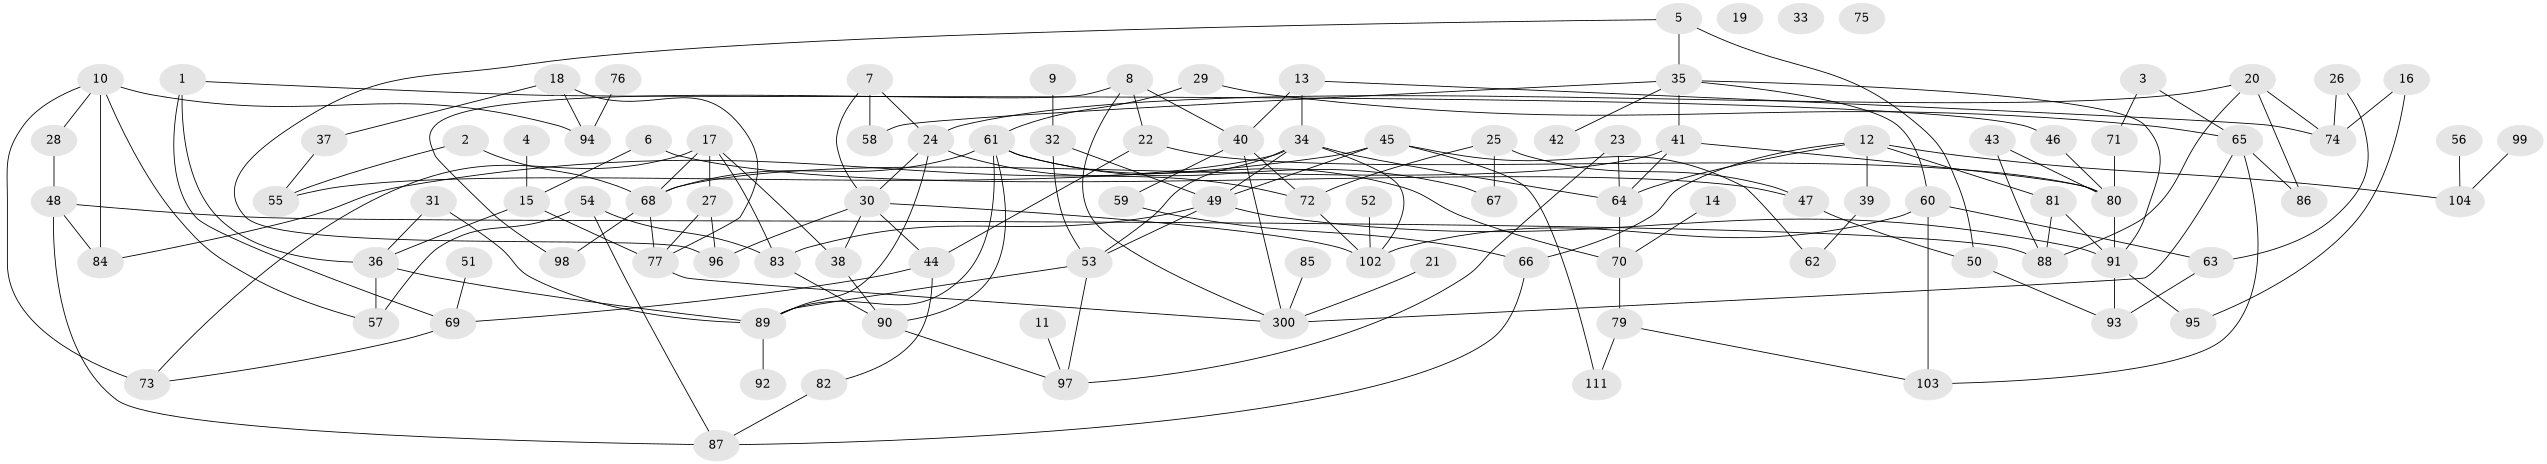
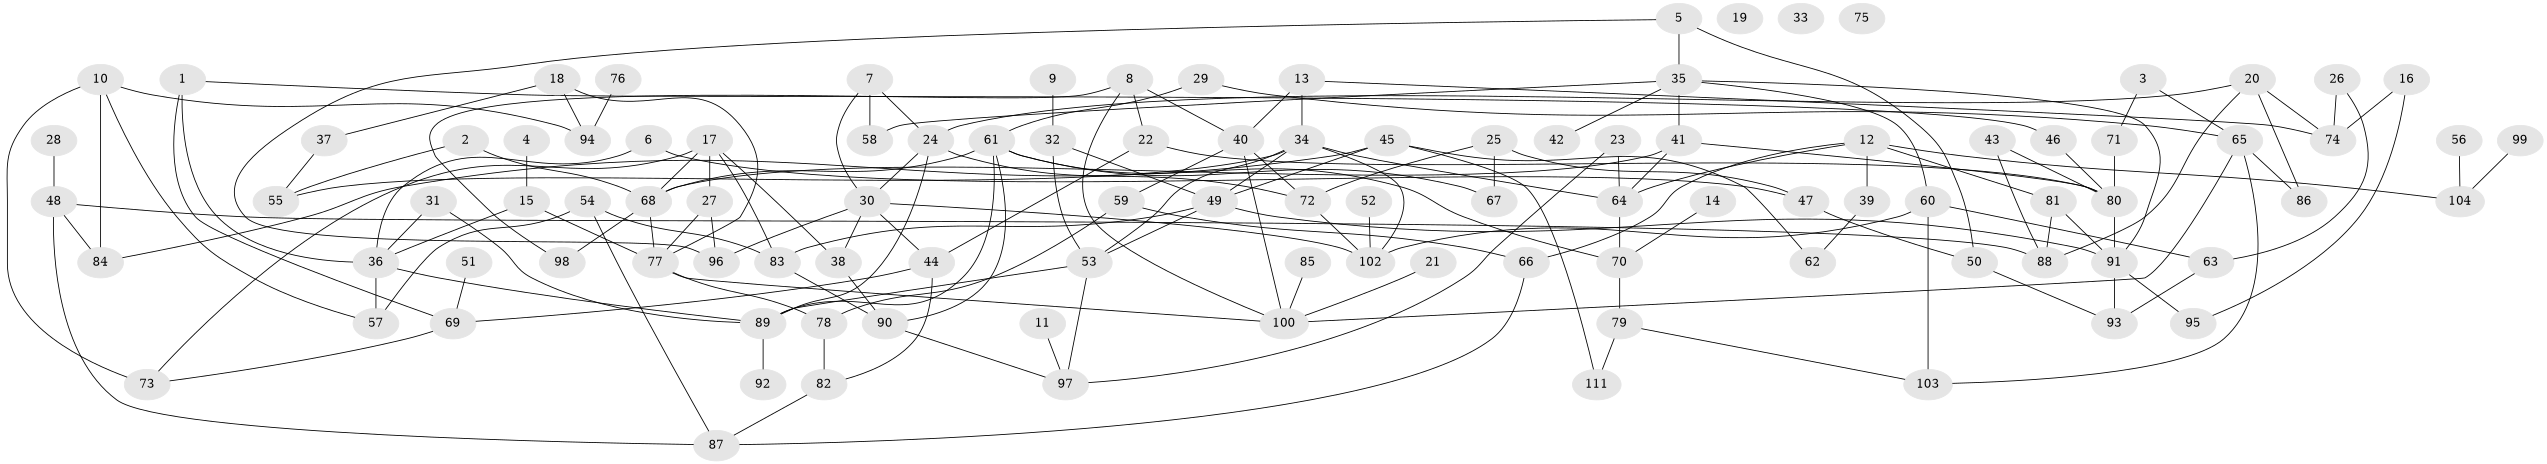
(77, 110) -> none
(588, 171) -> (481, 157)
none -> (824, 324)
(1284, 324) -> (1284, 324)
